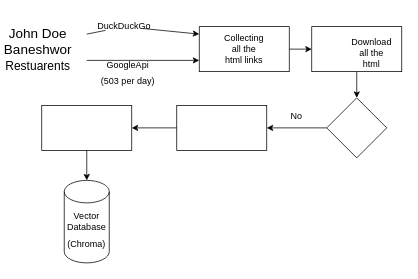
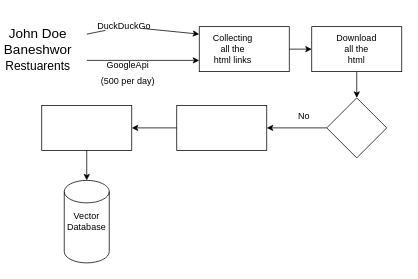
(244, 49) -> (233, 49)
(372, 53) -> (357, 49)
(128, 72) -> (128, 72)
(297, 117) -> (304, 117)
(87, 244) -> none
